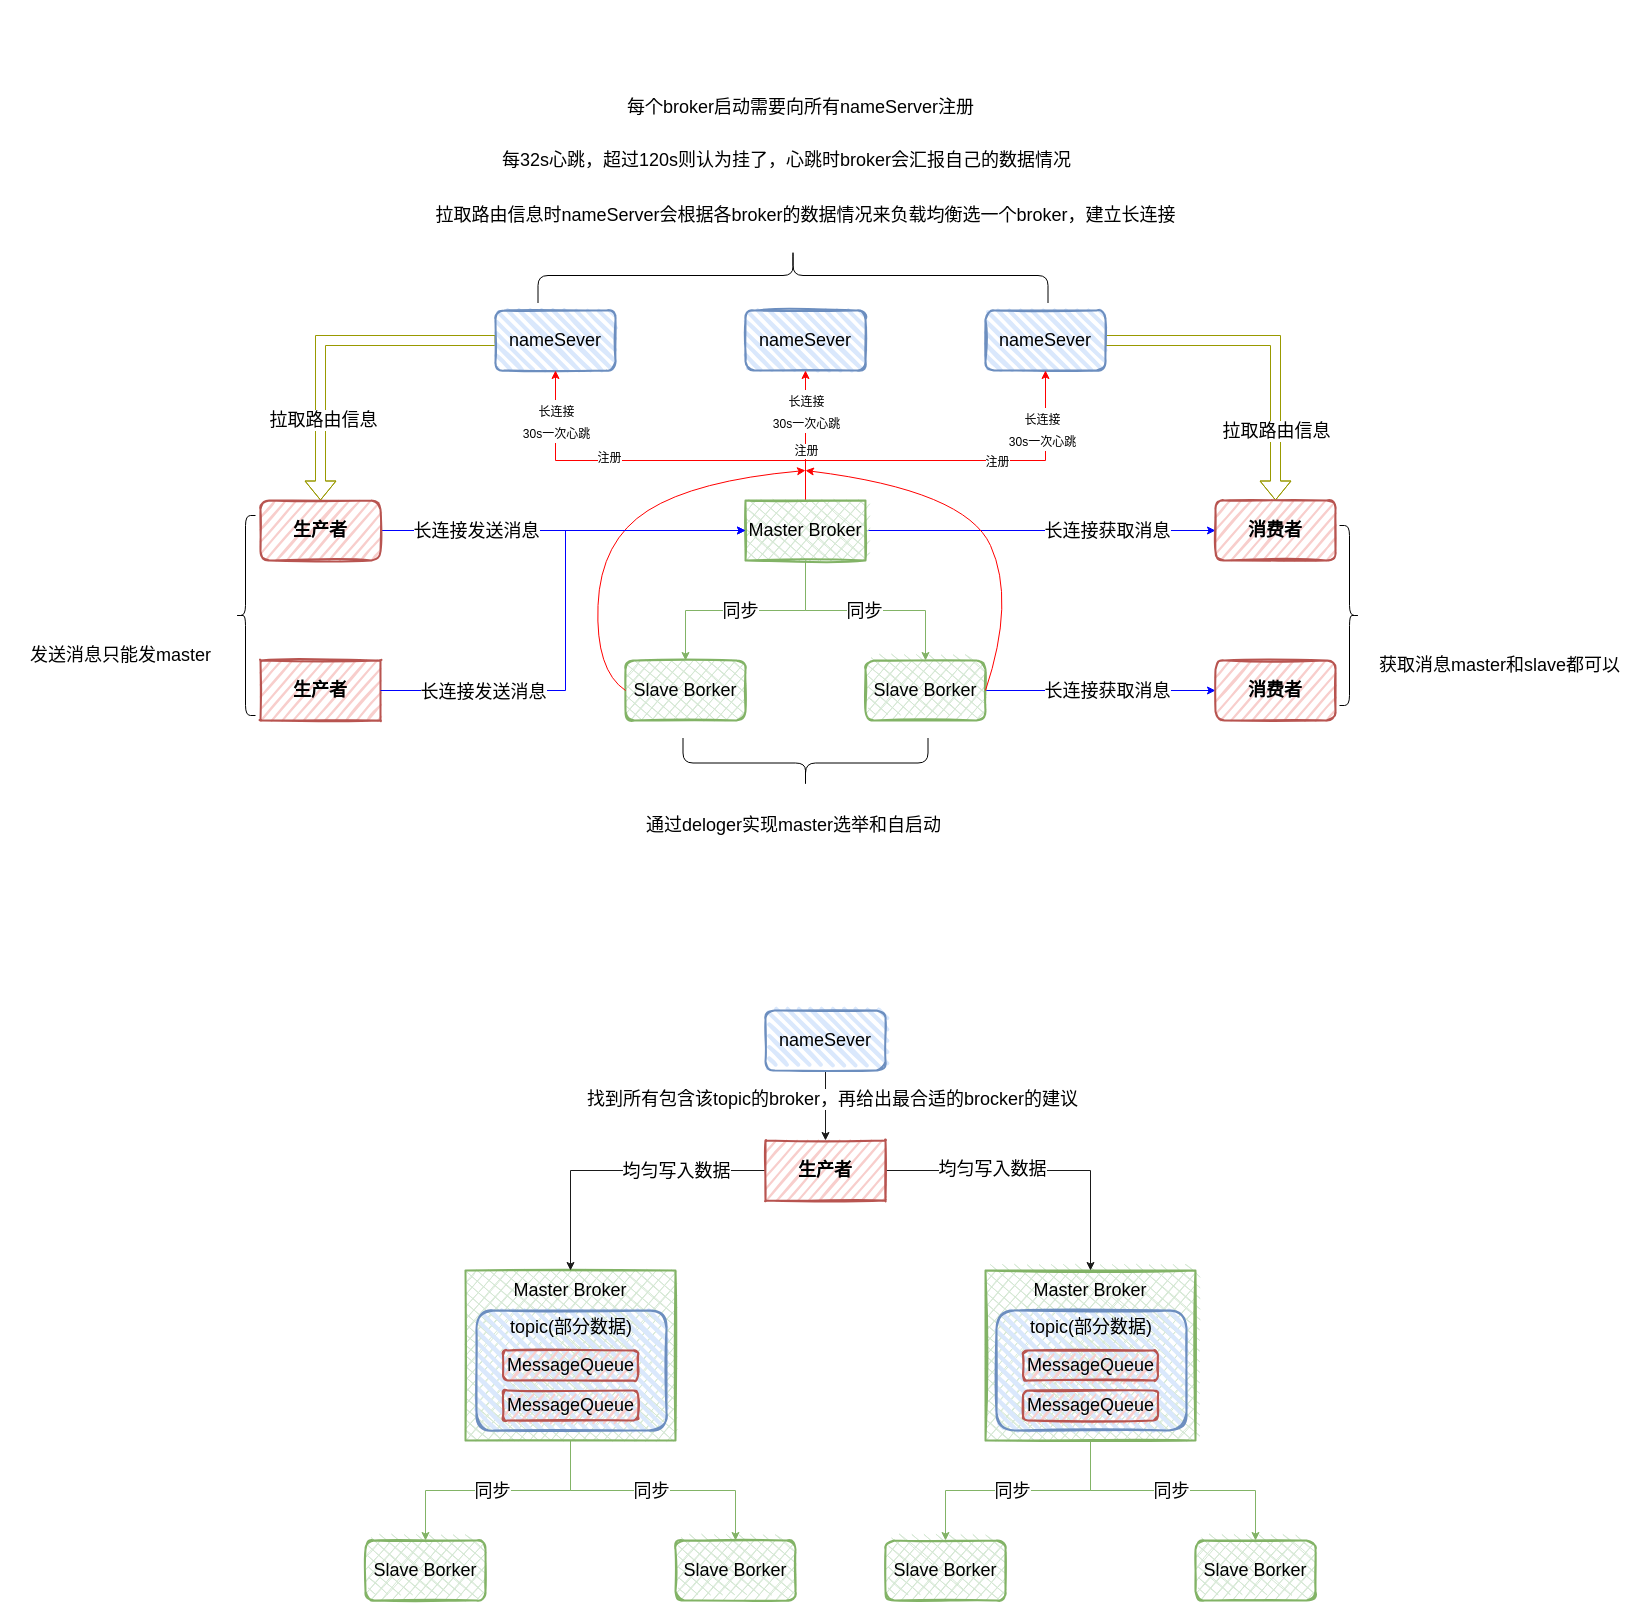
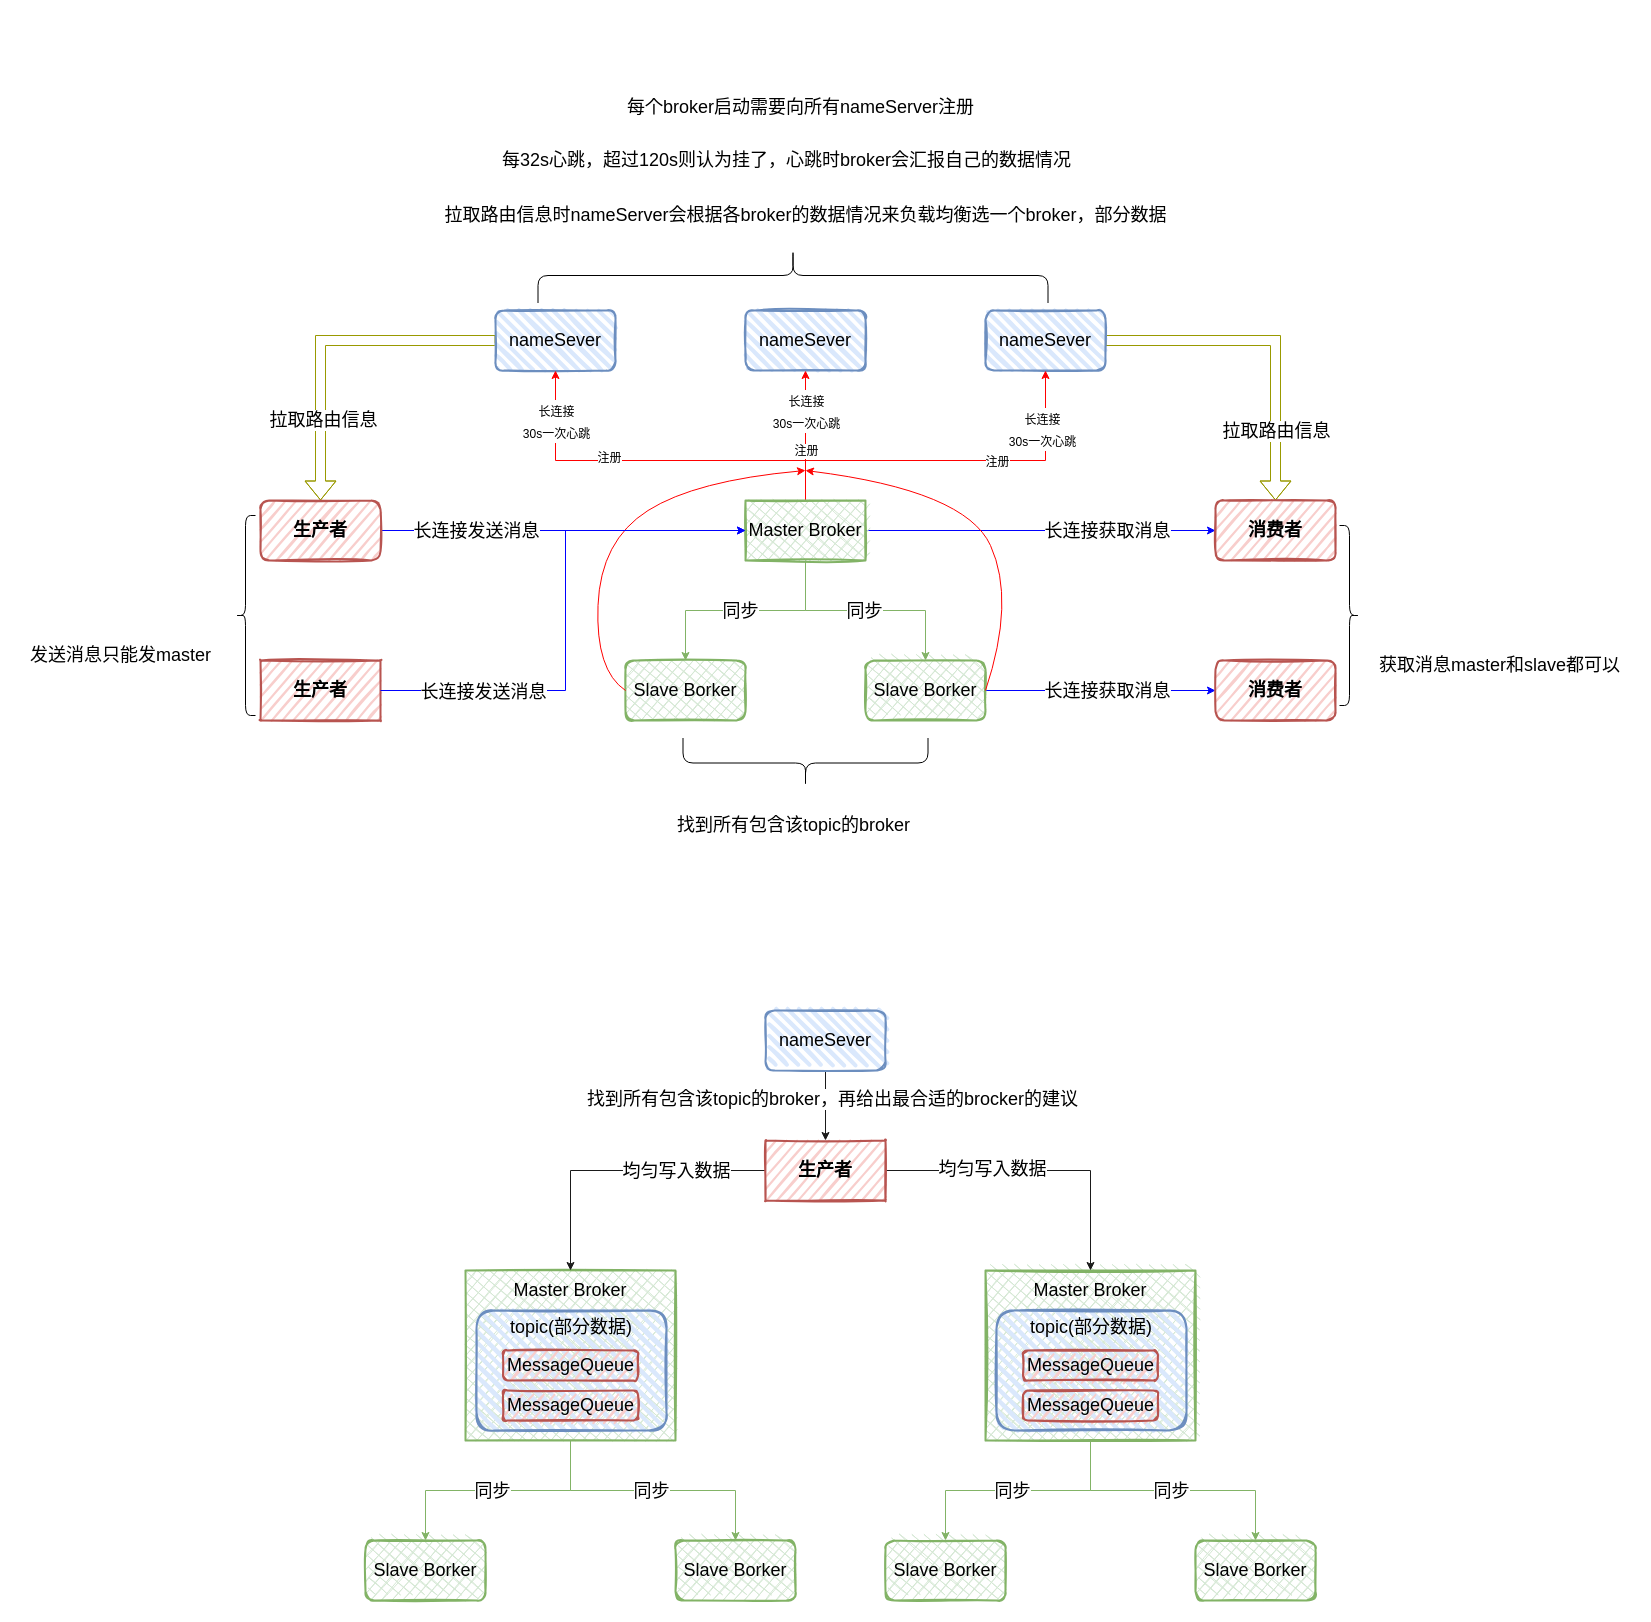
(806, 216) -> (806, 216)
(794, 826) -> (794, 826)
